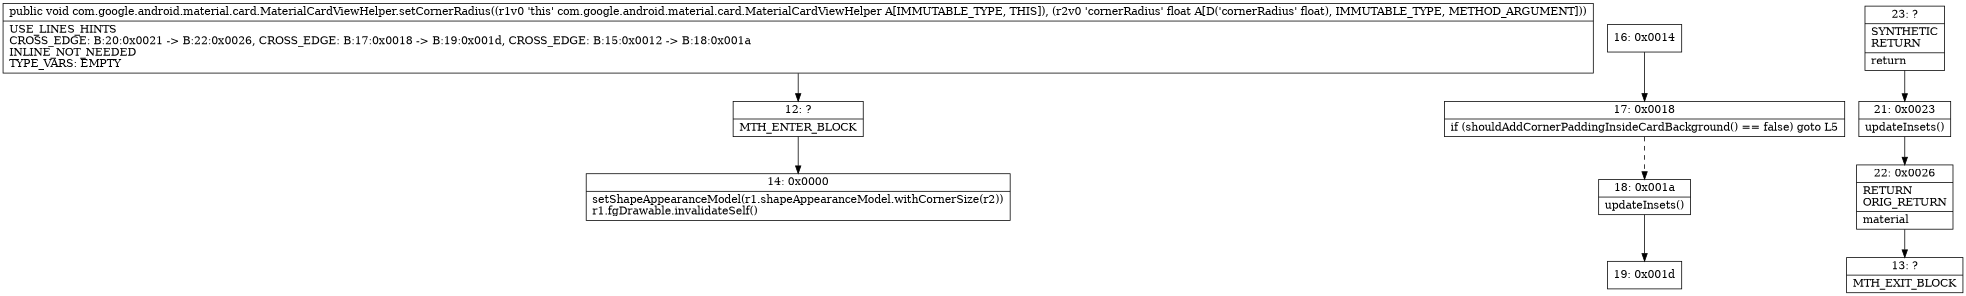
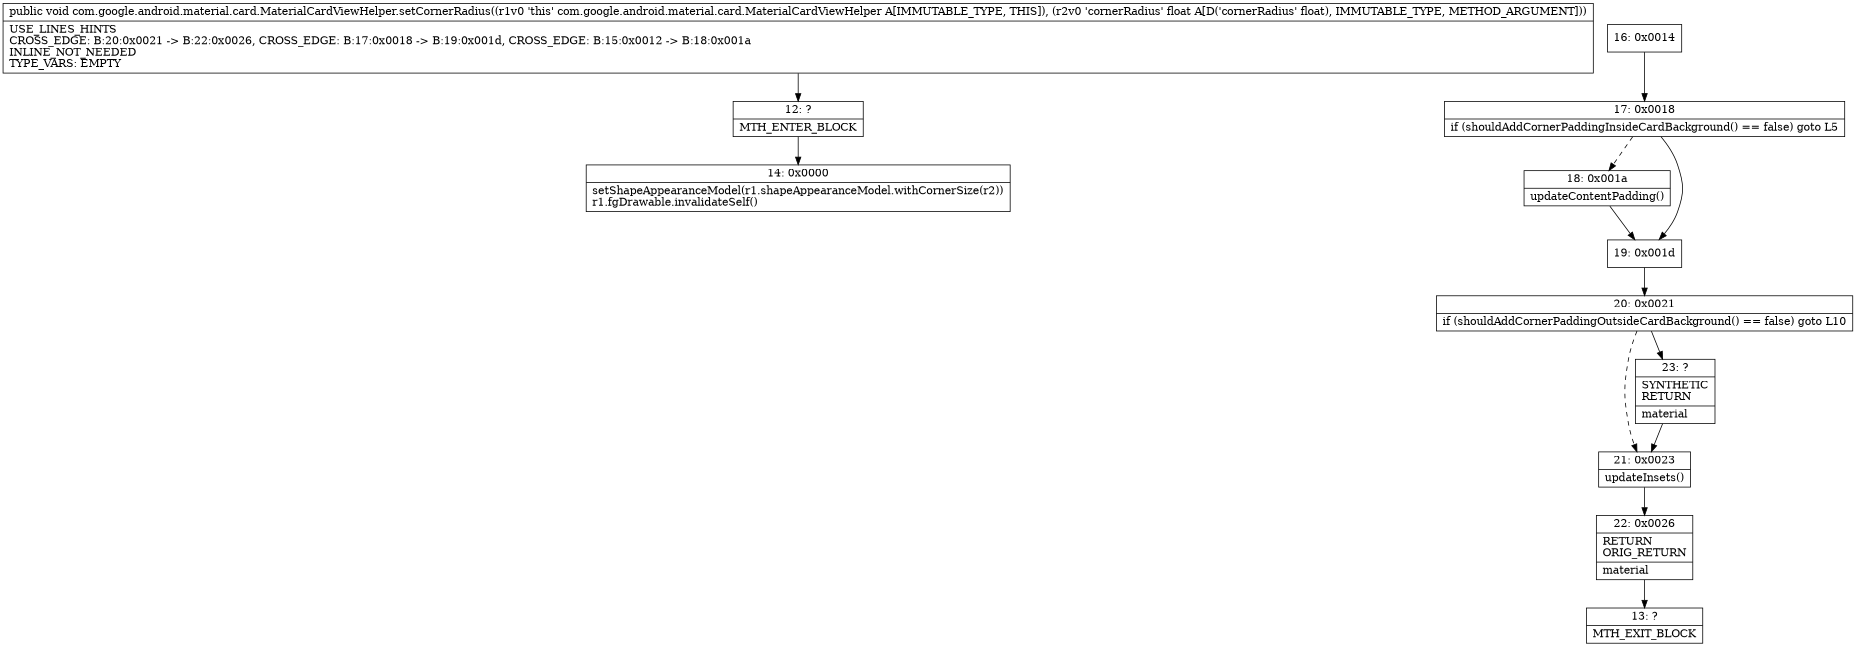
(1889, 61) -> (1665, 414)
none -> (1682, 185)
(1645, 205) -> (1597, 197)
none -> (1645, 313)
